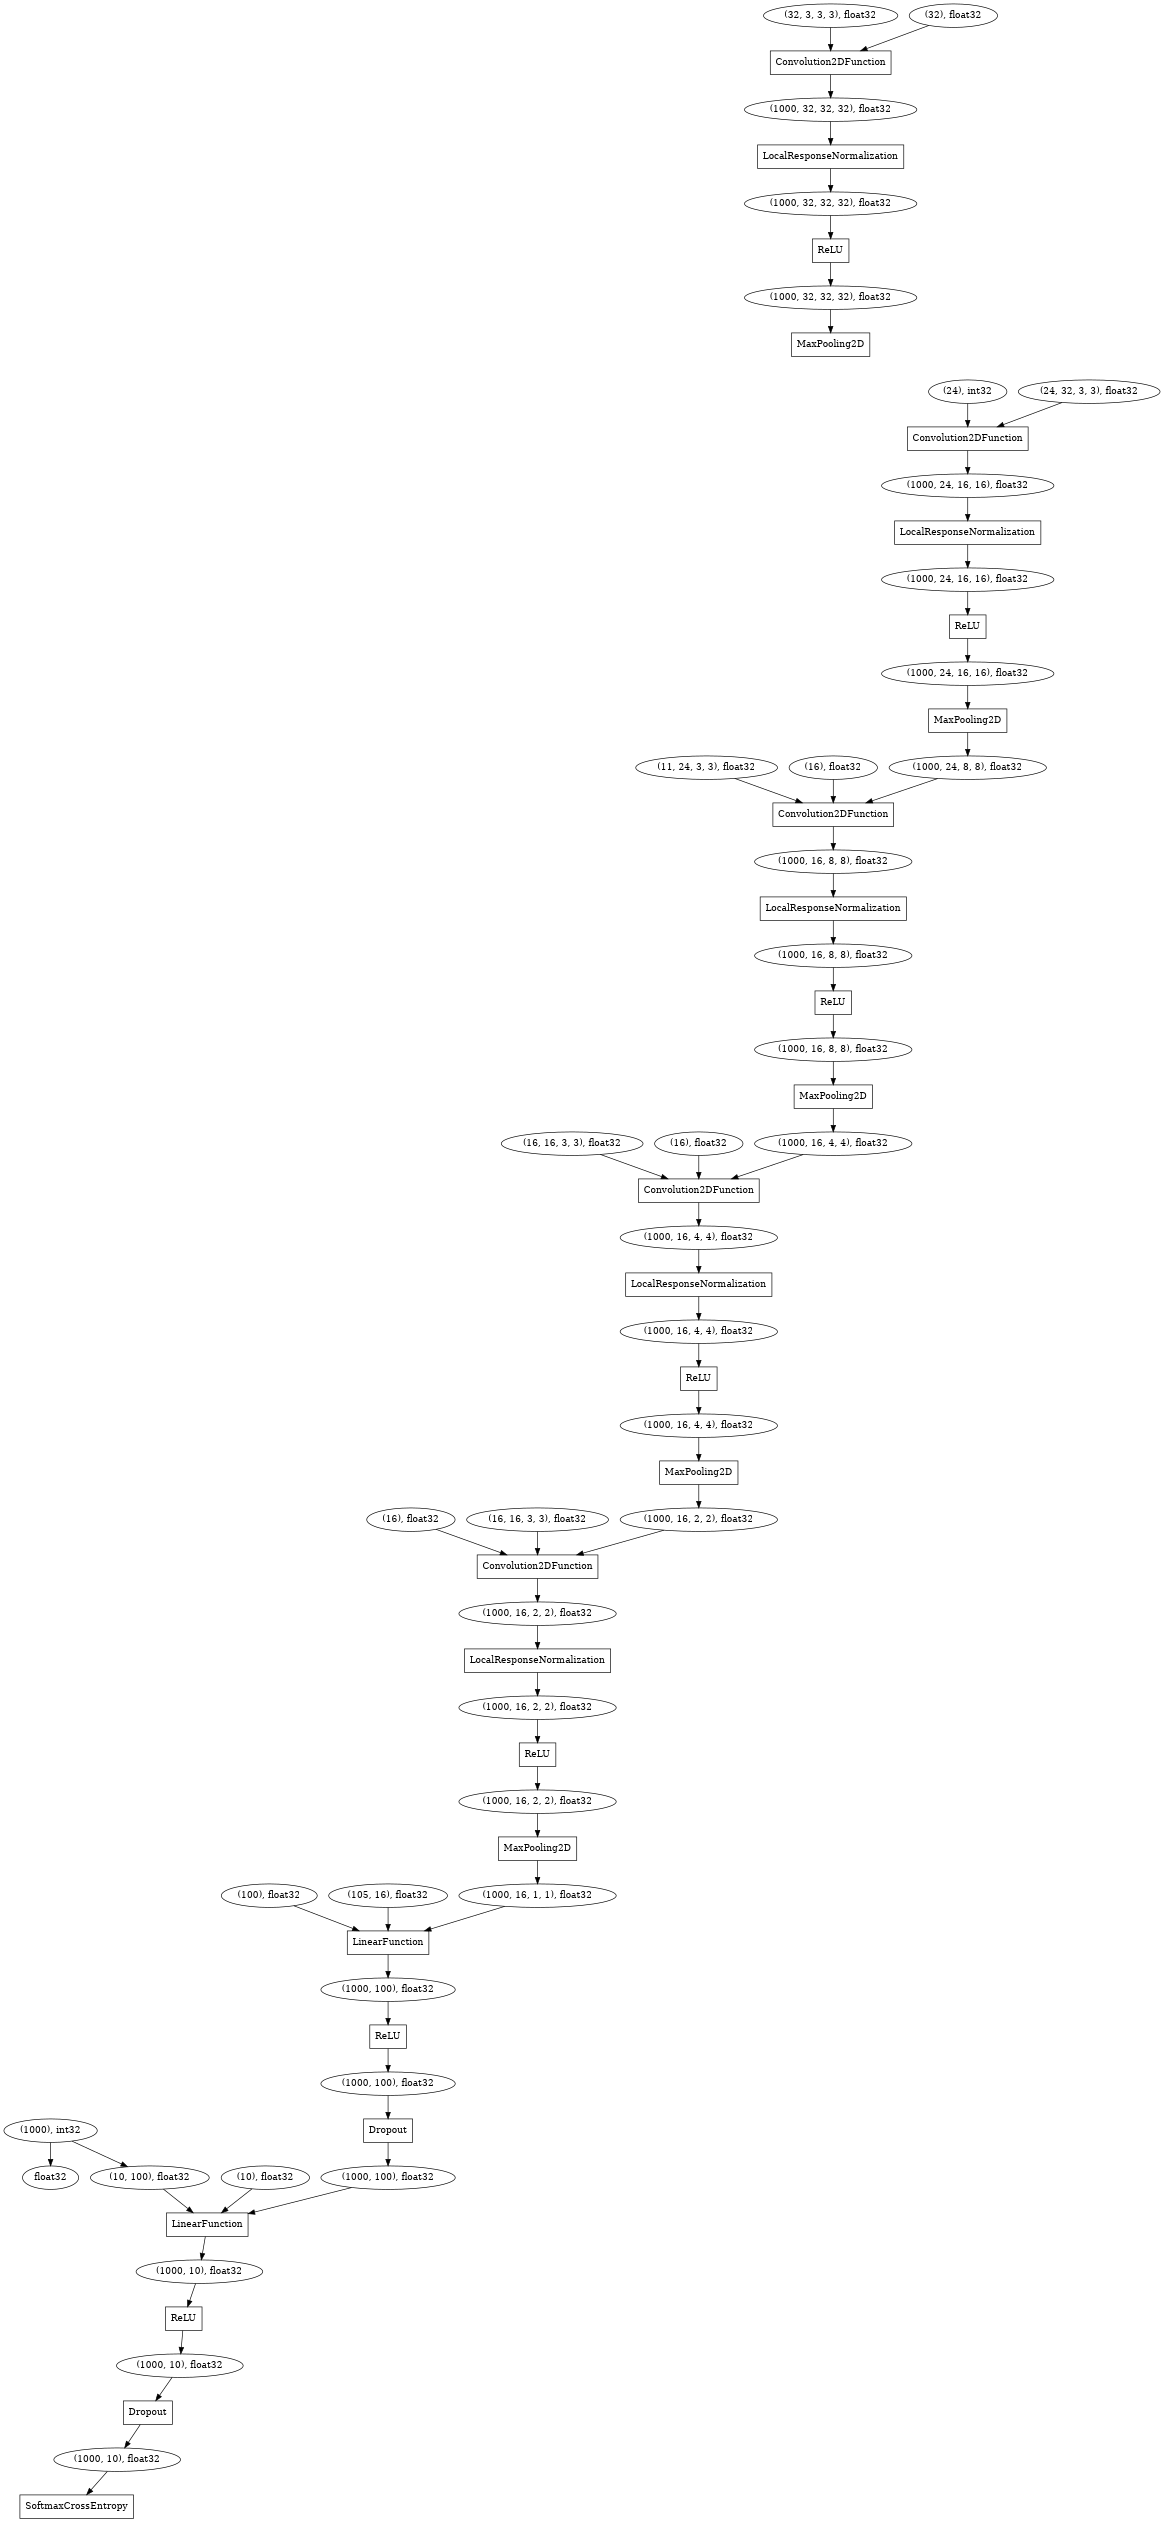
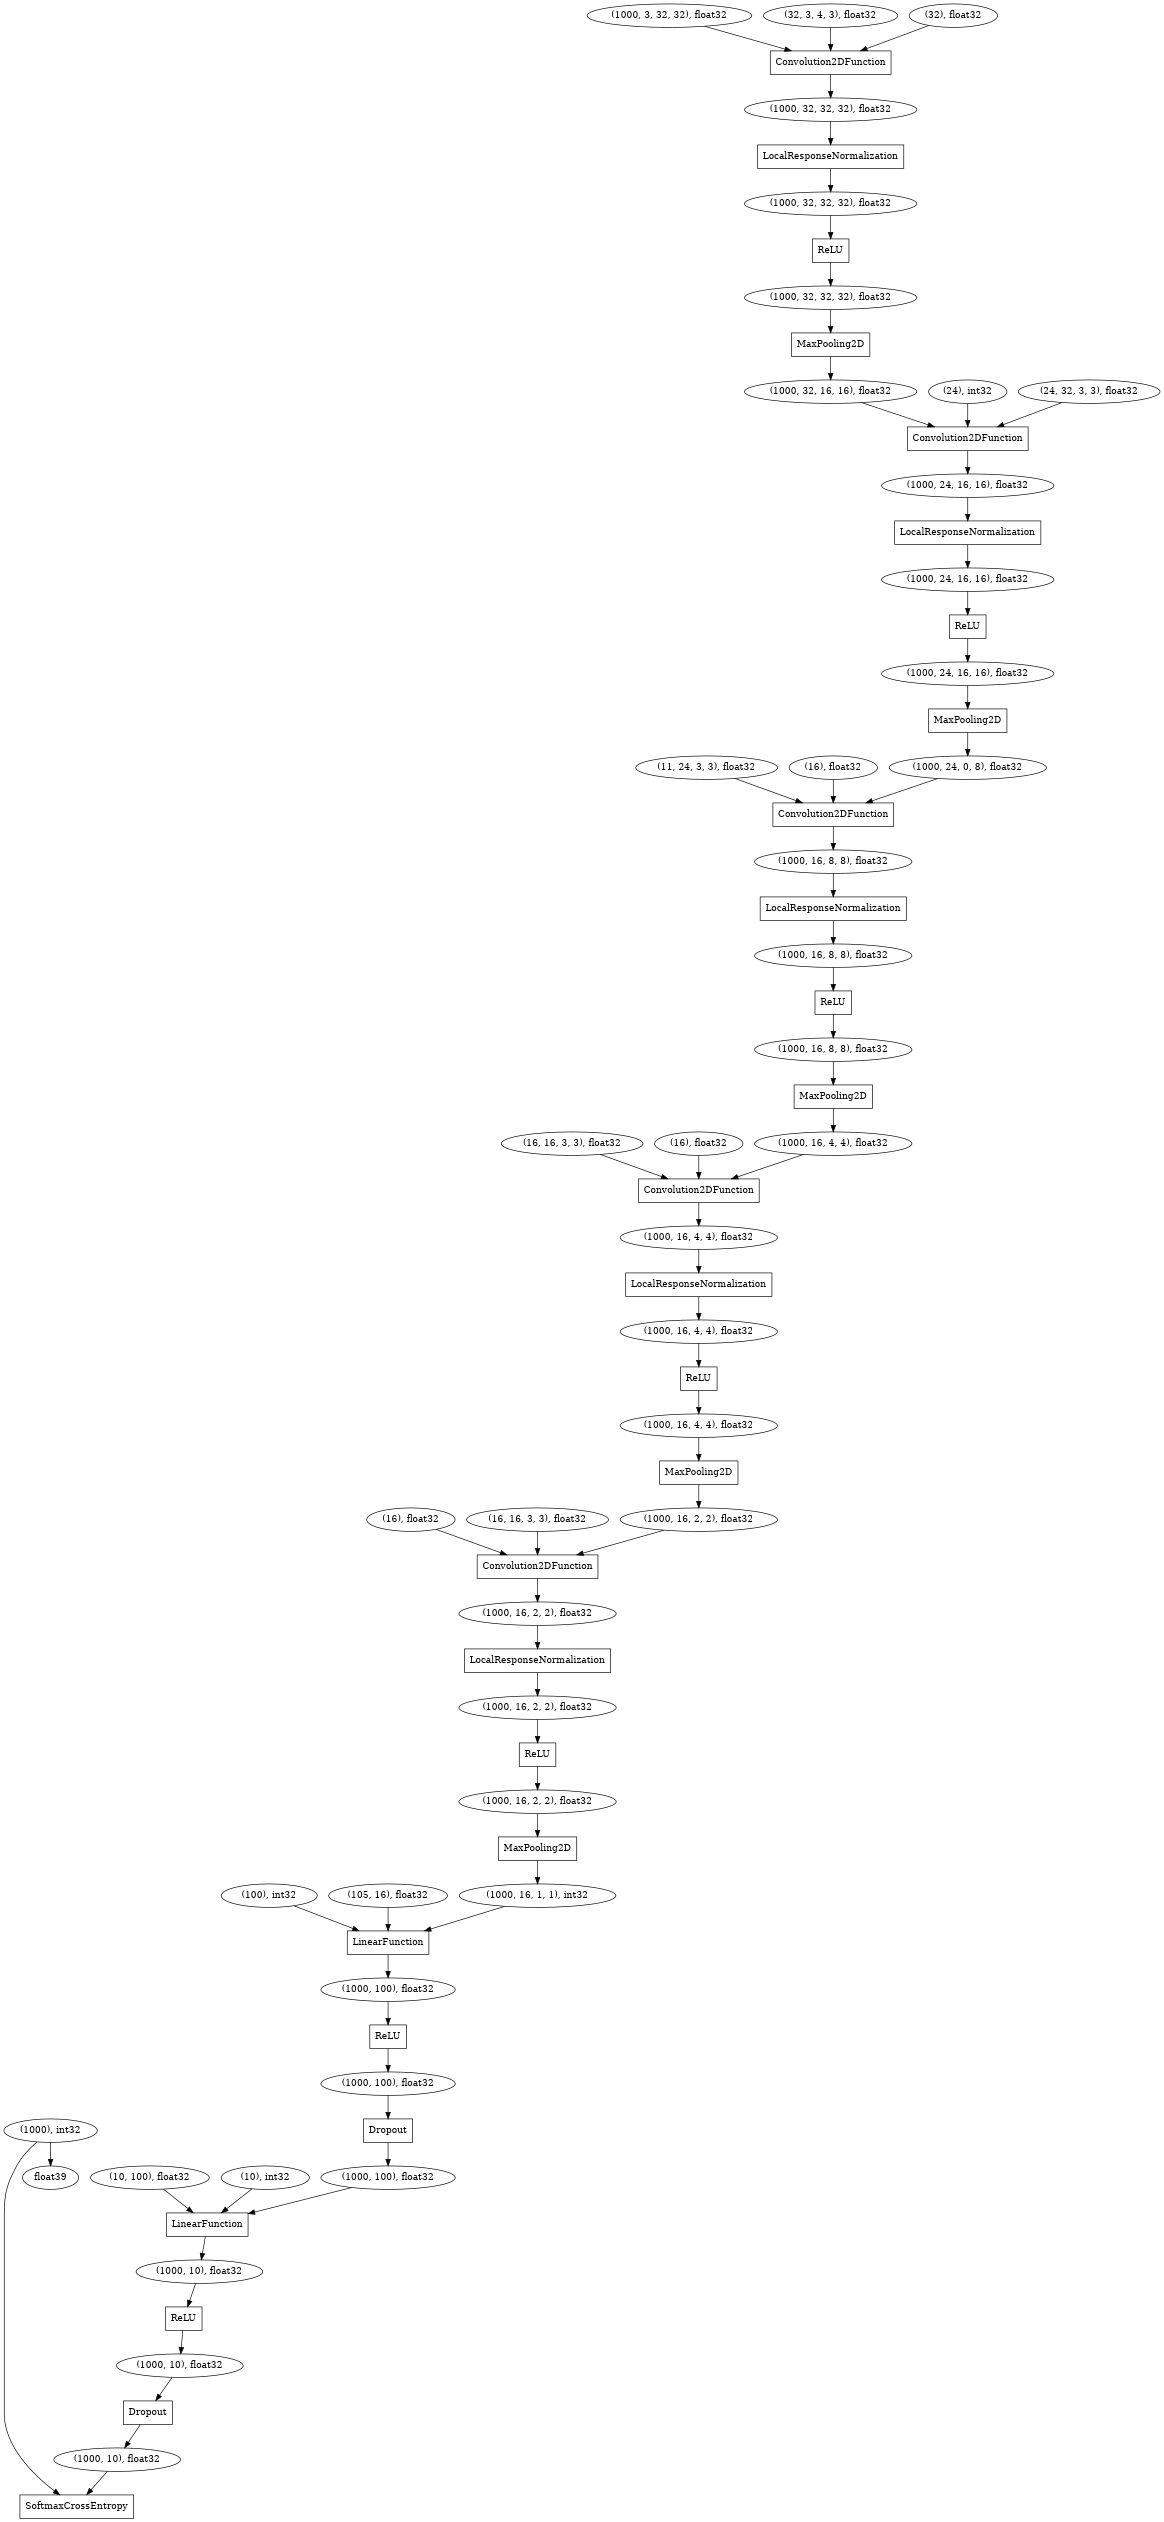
none -> (669, 16)
(831, 16) -> (831, 16)
none -> (831, 392)
(968, 768) -> (968, 768)
(269, 1896) -> (269, 1896)
(538, 1896) -> (538, 1896)
(97, 2153) -> (4, 2320)
(51, 2178) -> (51, 2178)
(265, 2178) -> (265, 2178)
